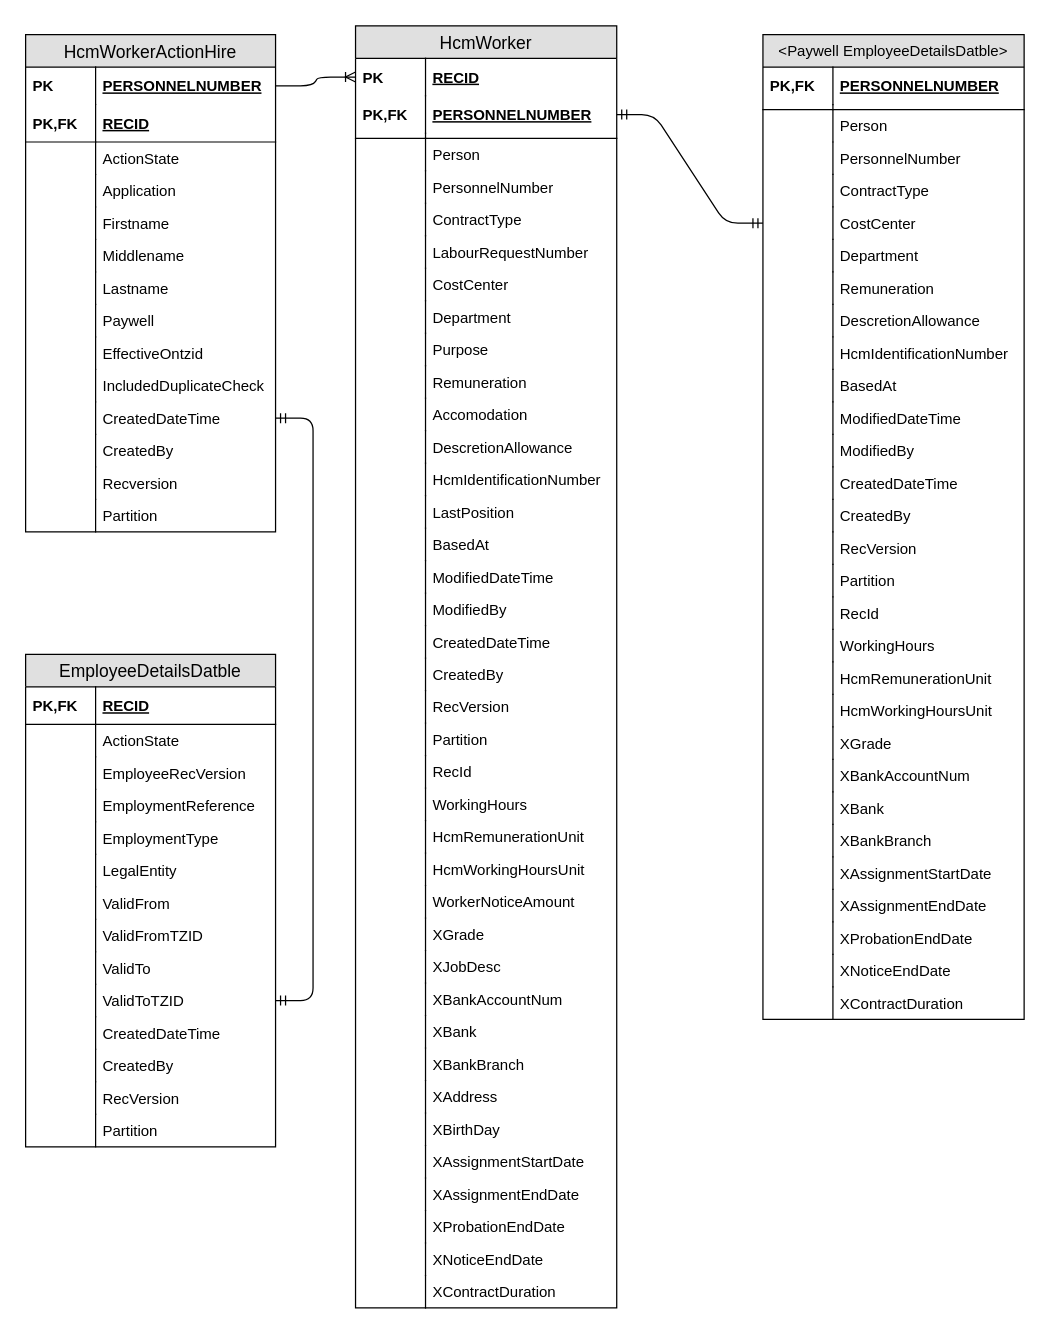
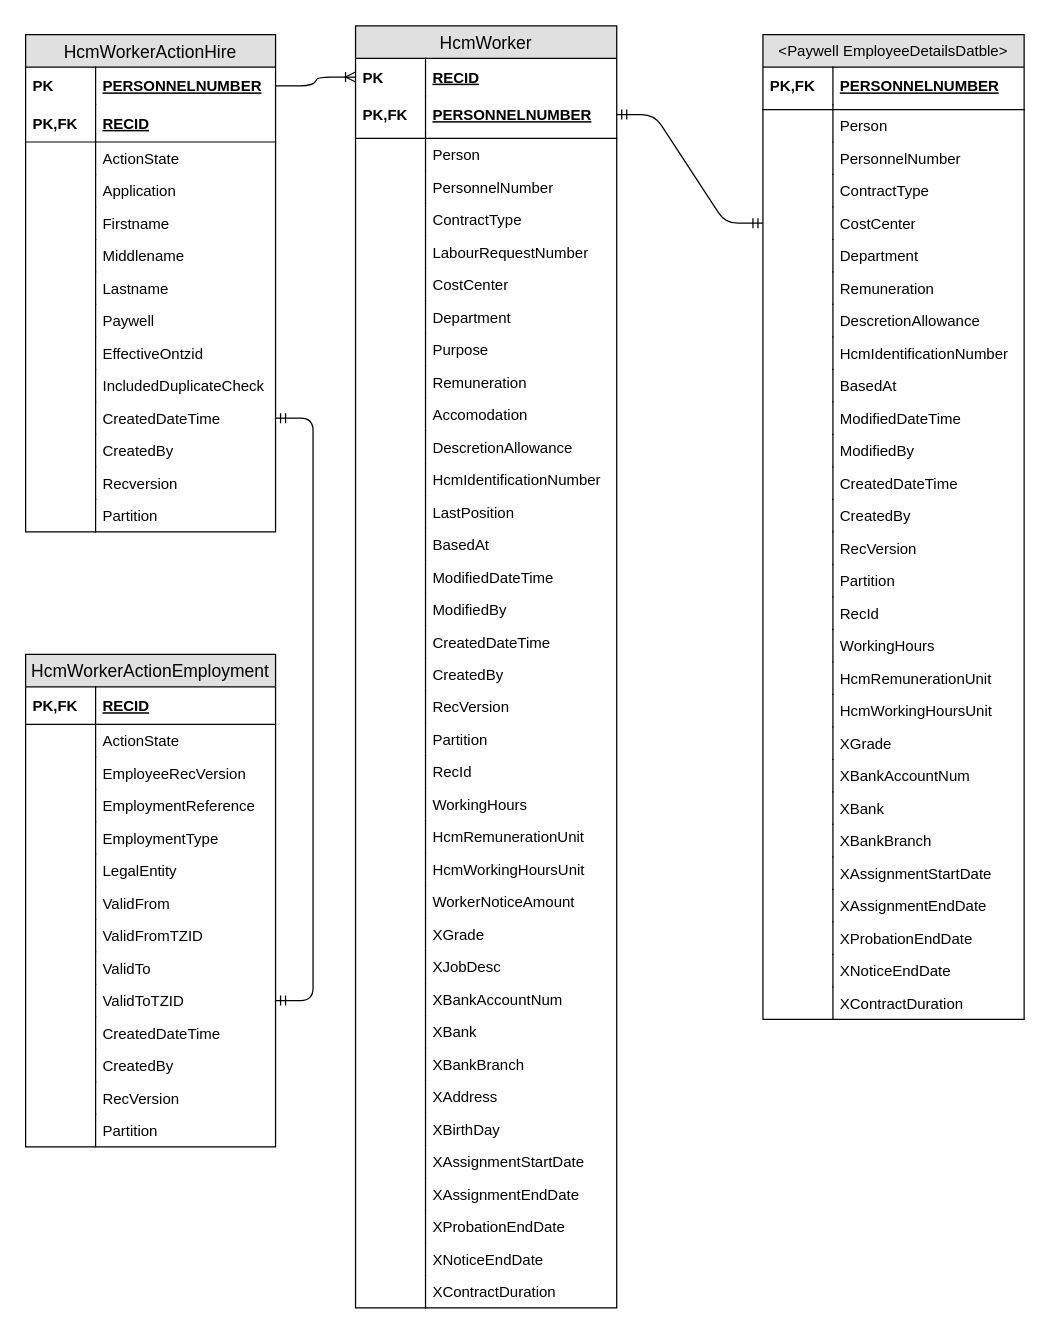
(150, 672) -> (150, 672)
